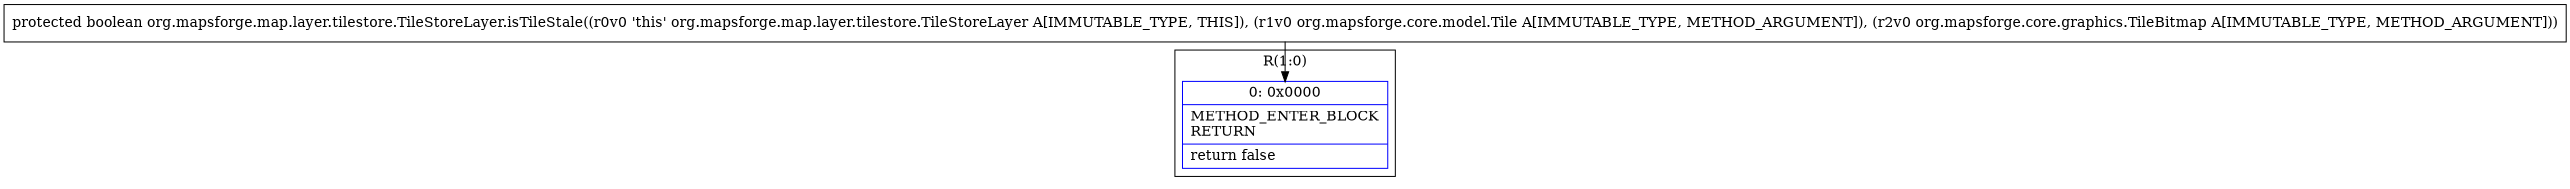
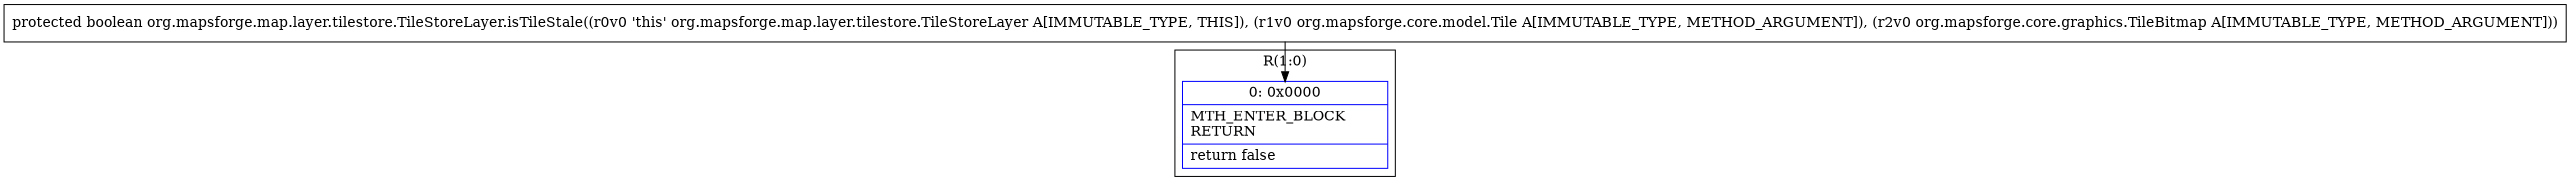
(1285, 116) -> (1268, 116)
